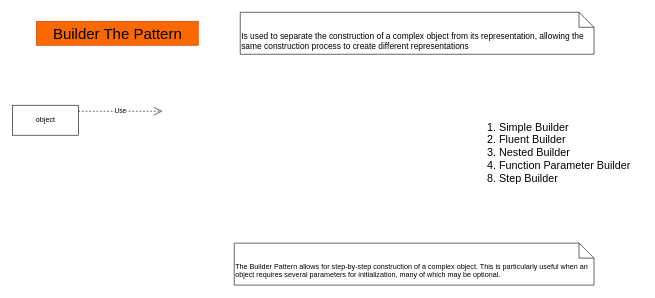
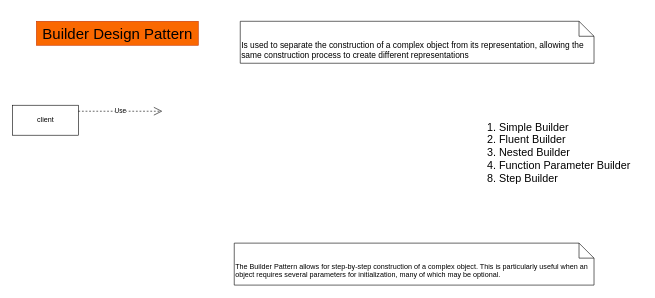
(118, 33) -> (118, 33)
(417, 33) -> (417, 42)
(46, 120) -> (46, 120)
